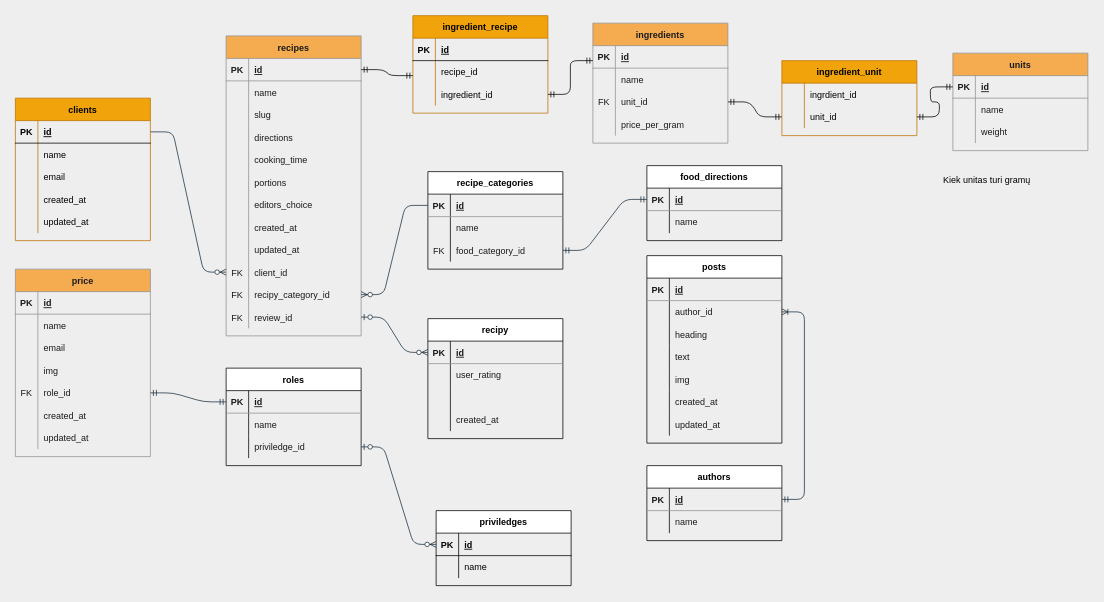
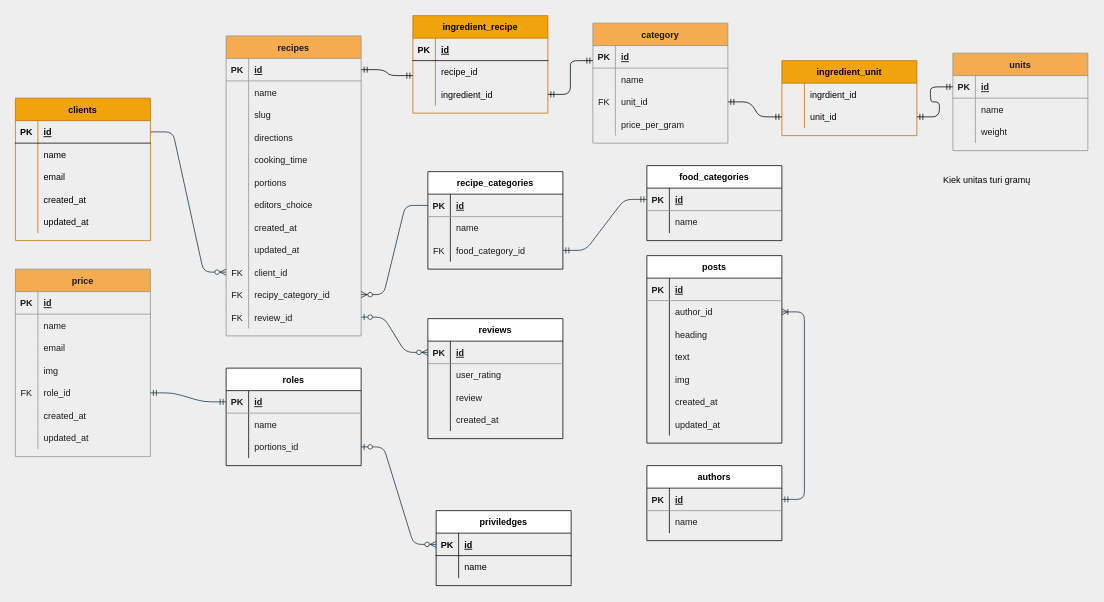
(660, 35) -> (660, 35)
(714, 177) -> (714, 177)
(495, 330) -> (495, 330)
none -> (507, 397)
(282, 447) -> (280, 447)
